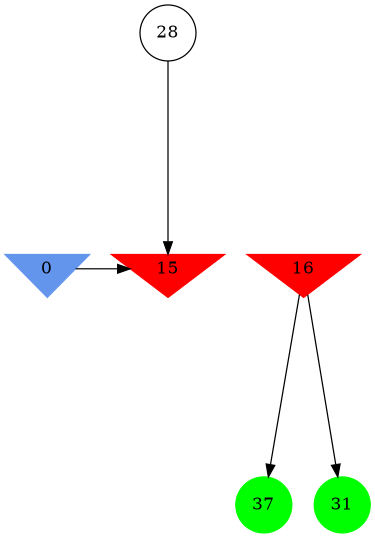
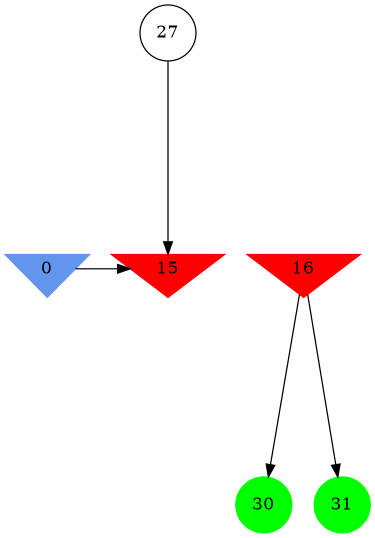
(168, 33) -> (168, 33)
(264, 505) -> (264, 505)
